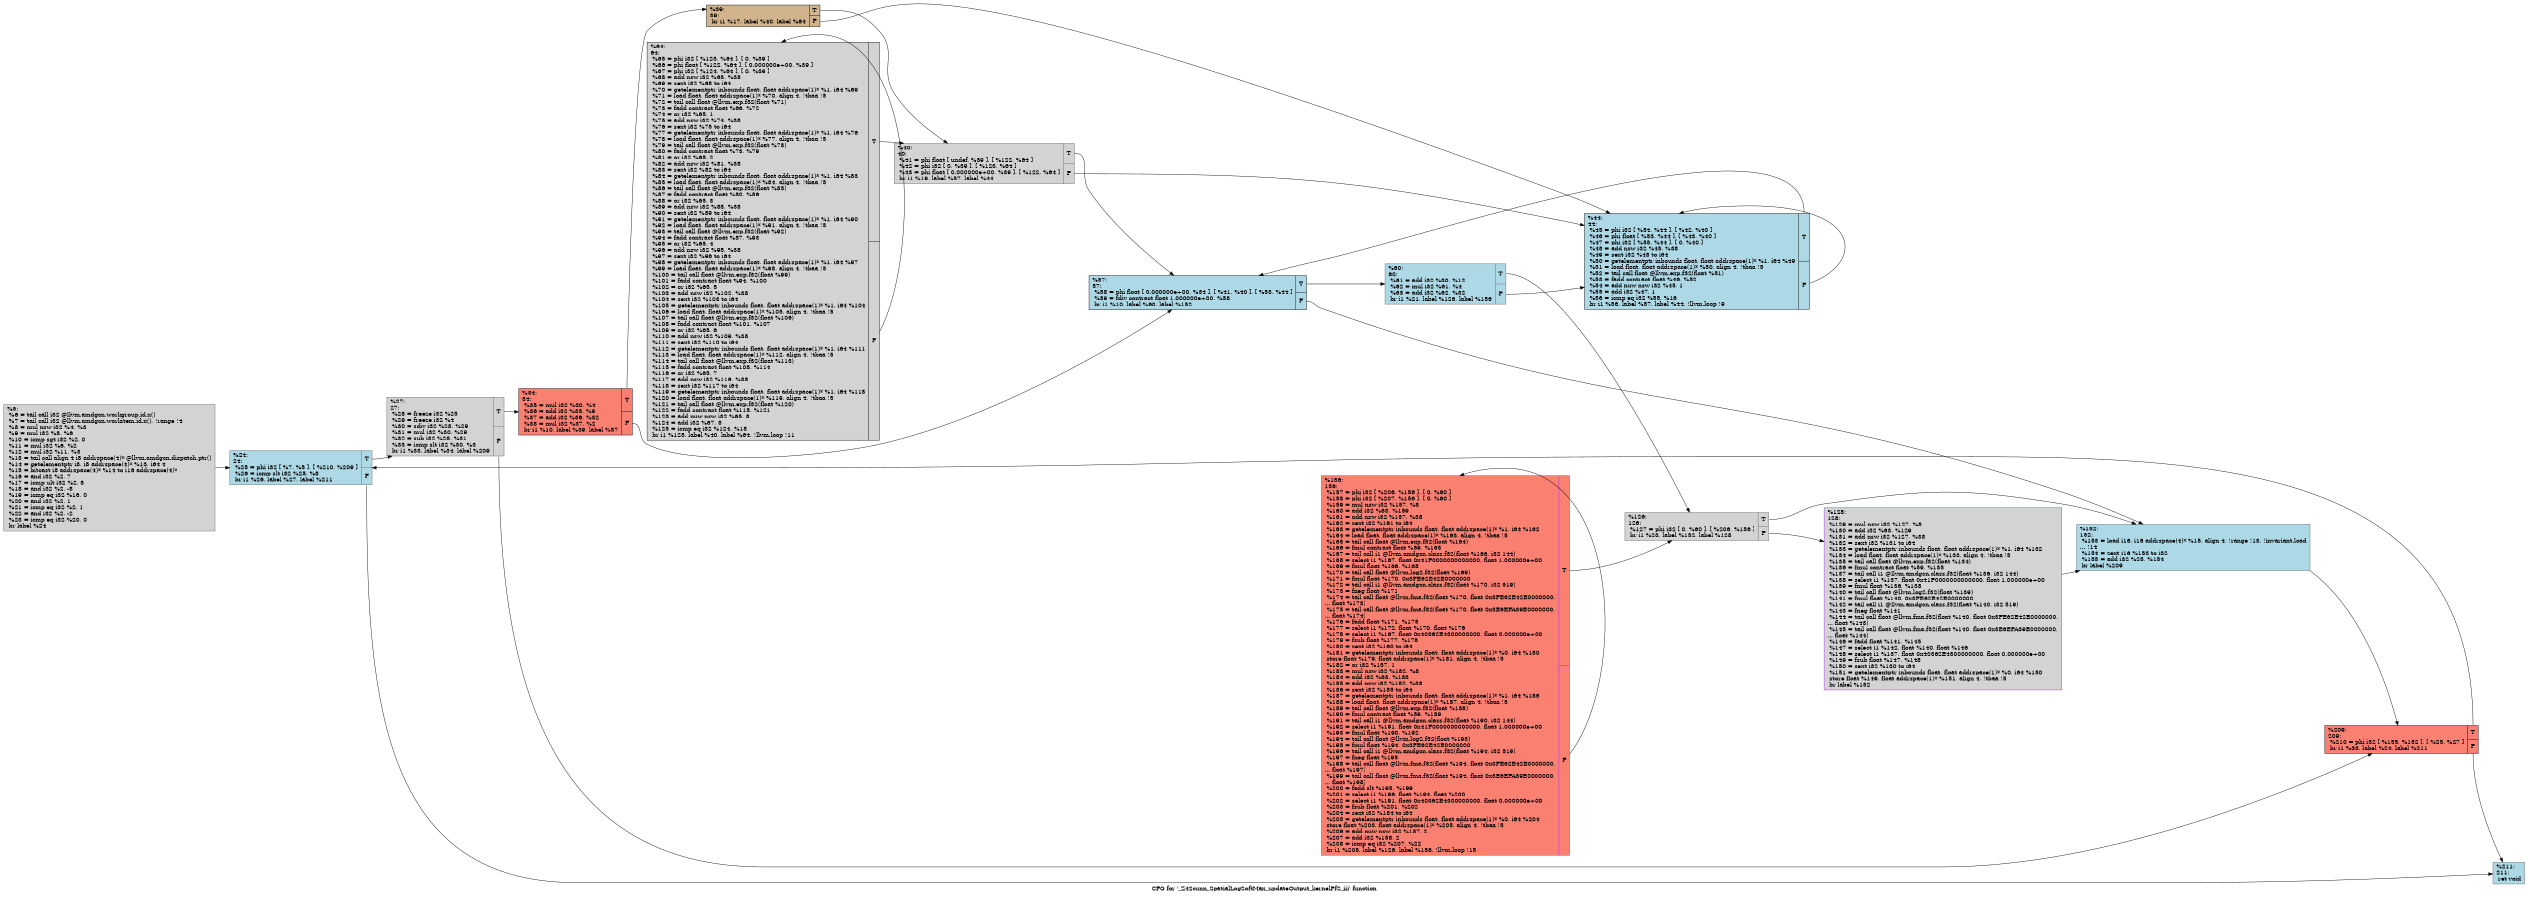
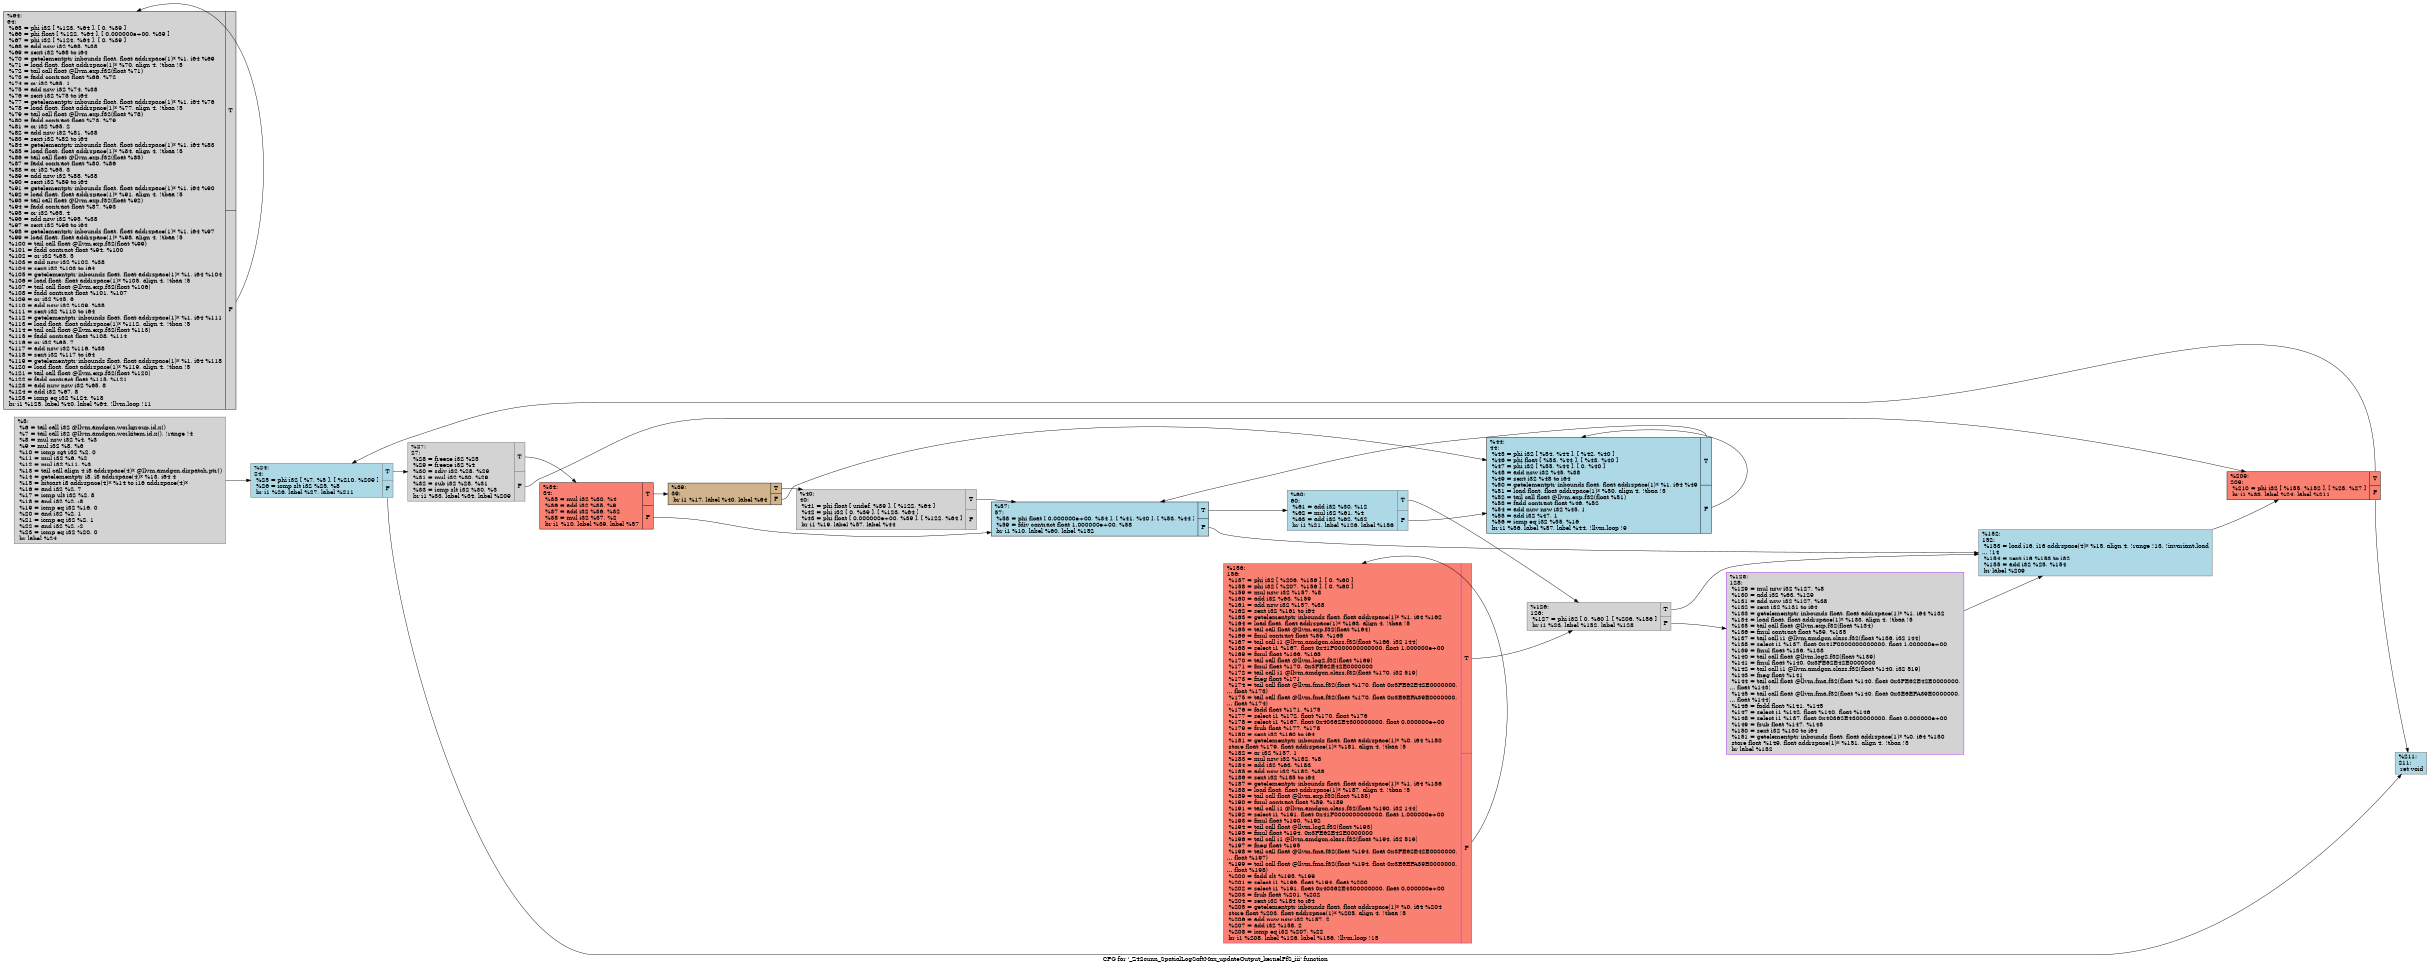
(889, 142) -> none
(1329, 182) -> none
(684, 330) -> (40, 299)
